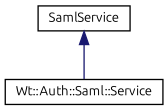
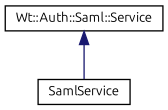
(84, 62) -> (84, 62)
